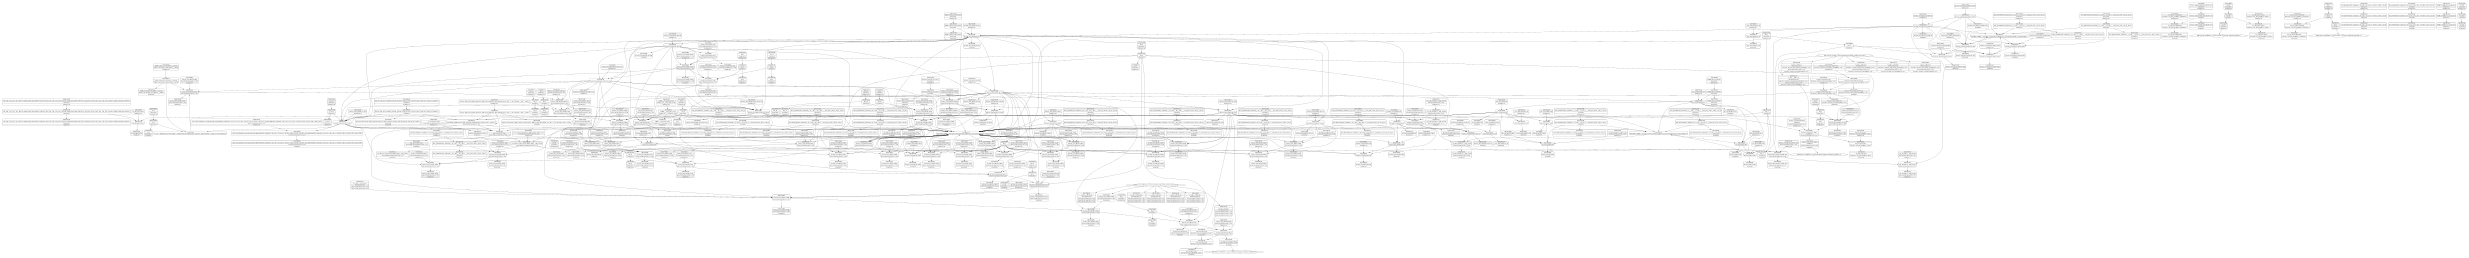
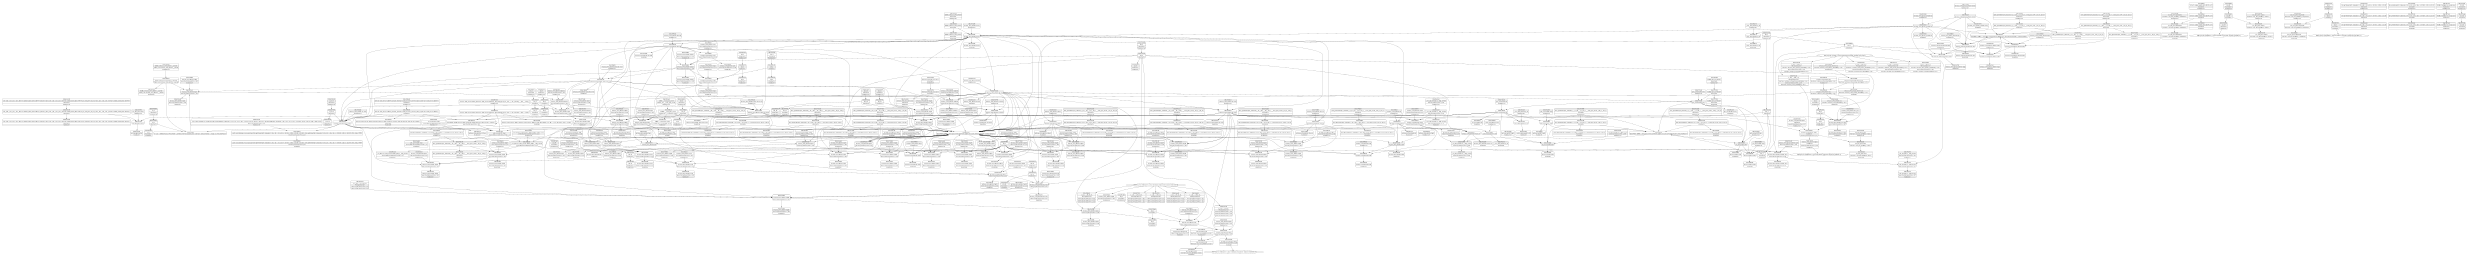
(1460, 122) -> none
